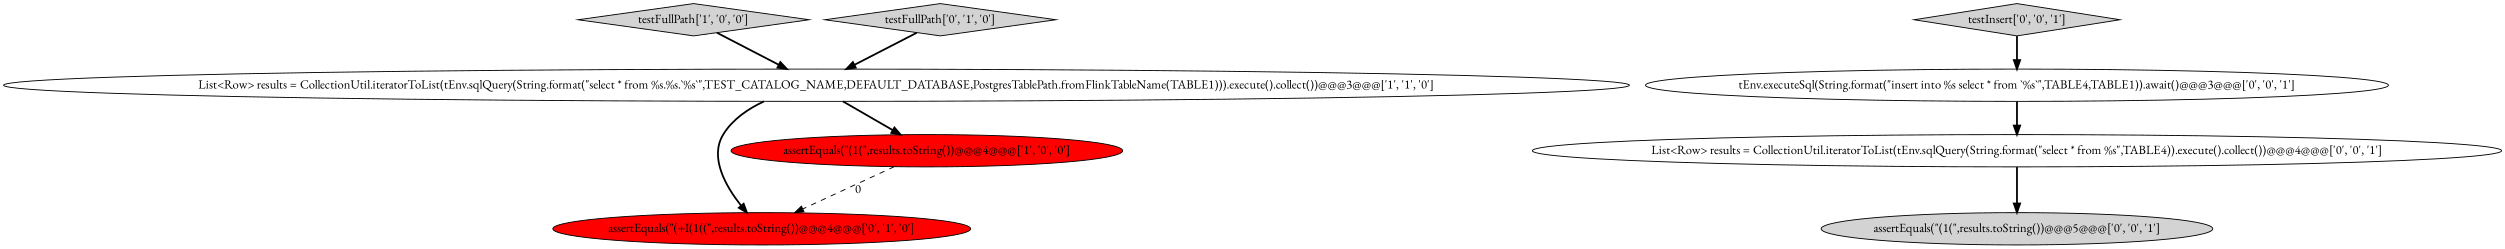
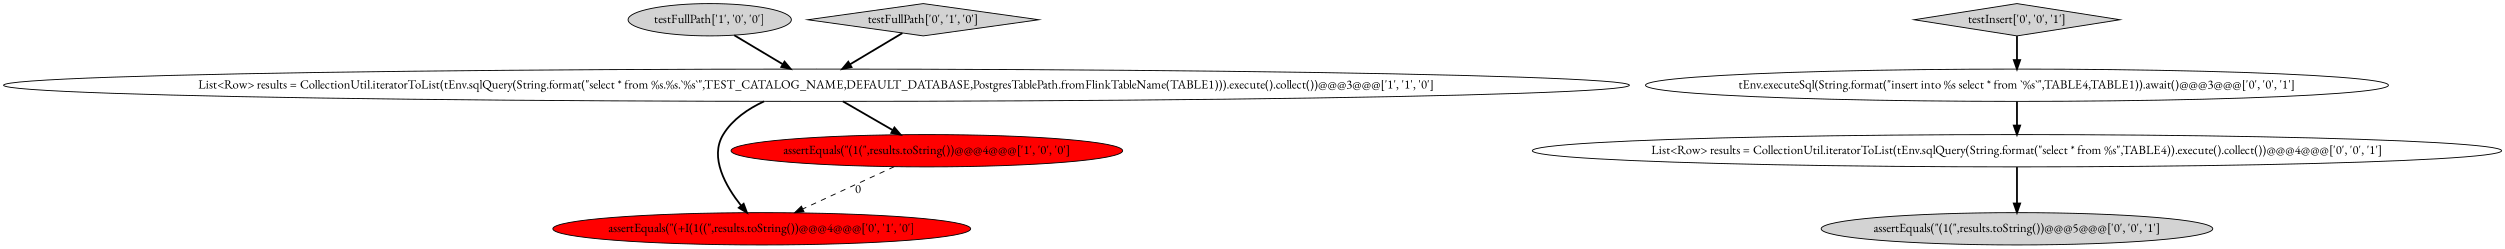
(694, 20) -> (710, 20)
